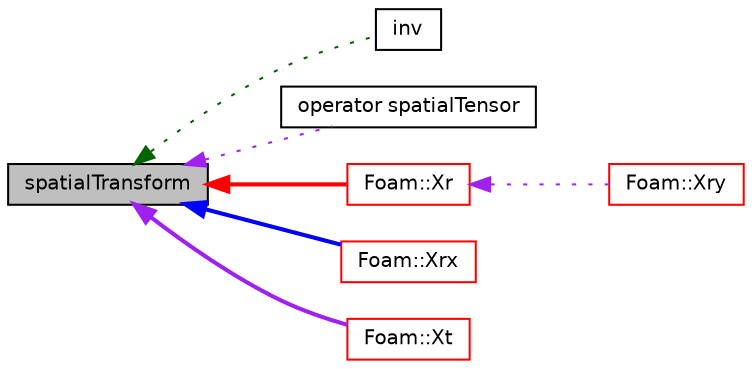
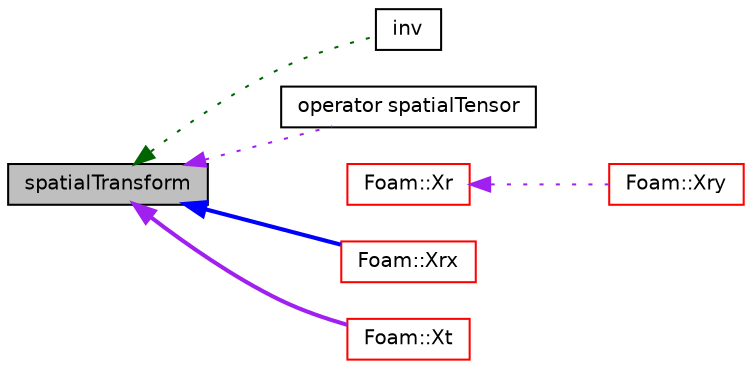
(288, 184) -> none
